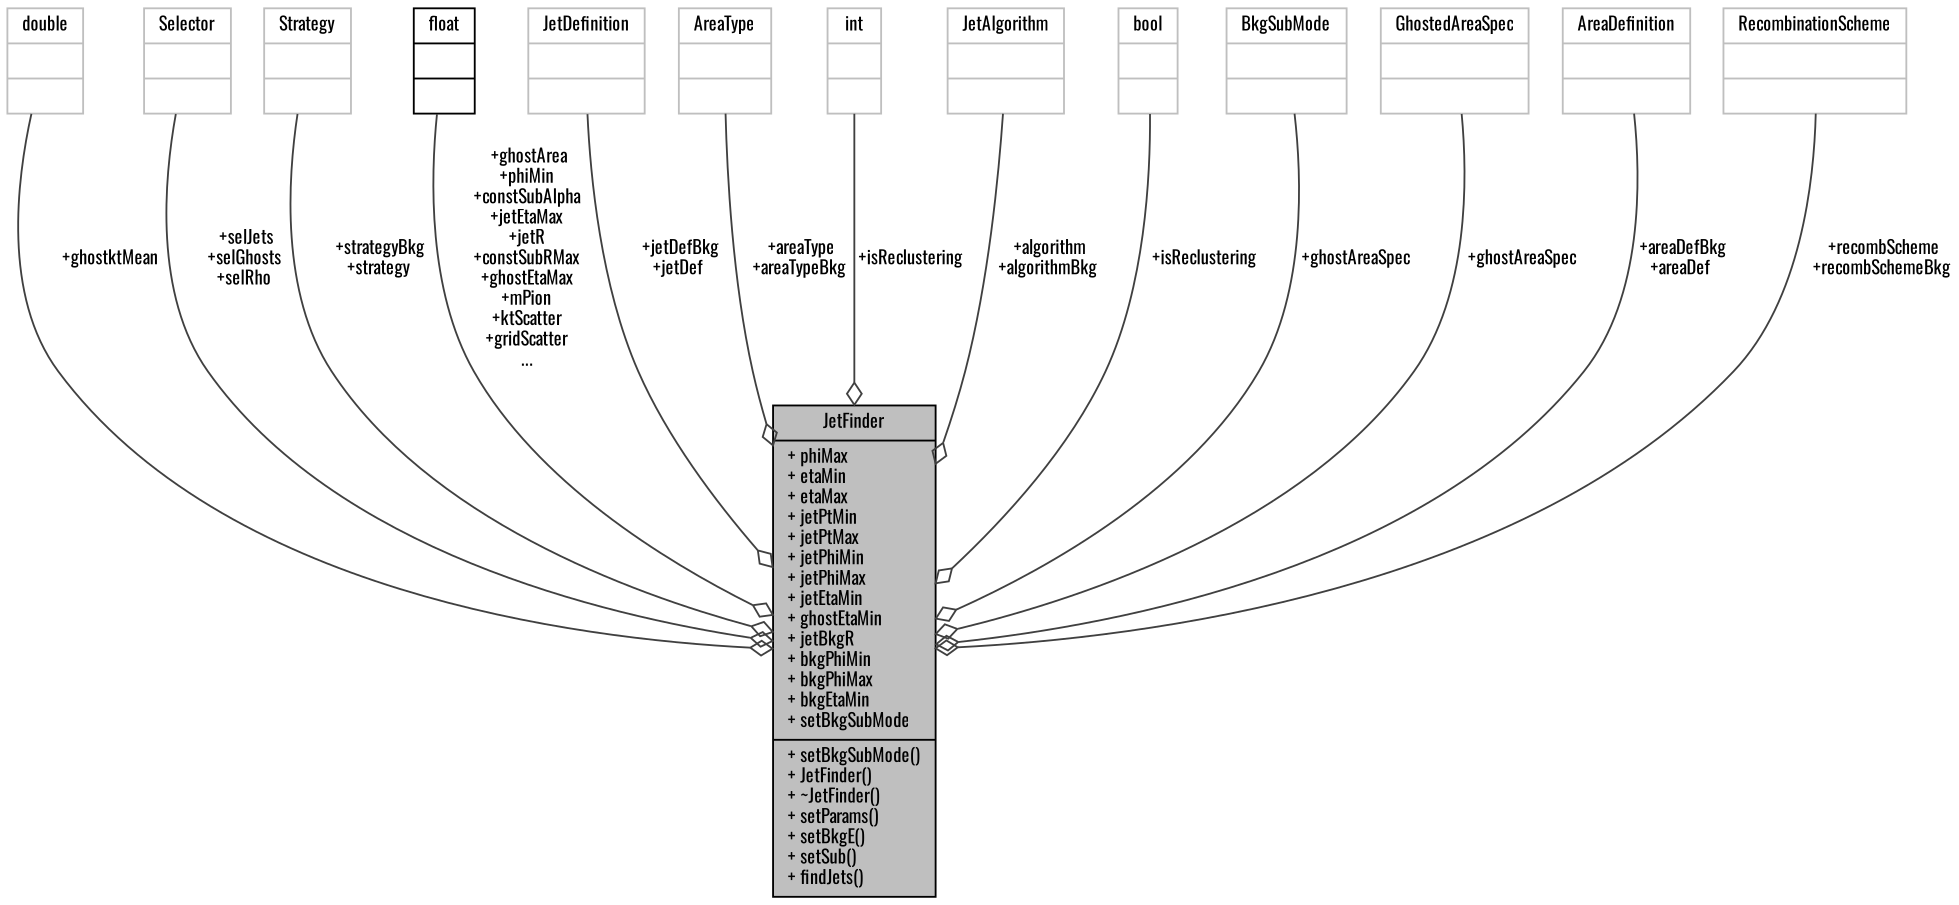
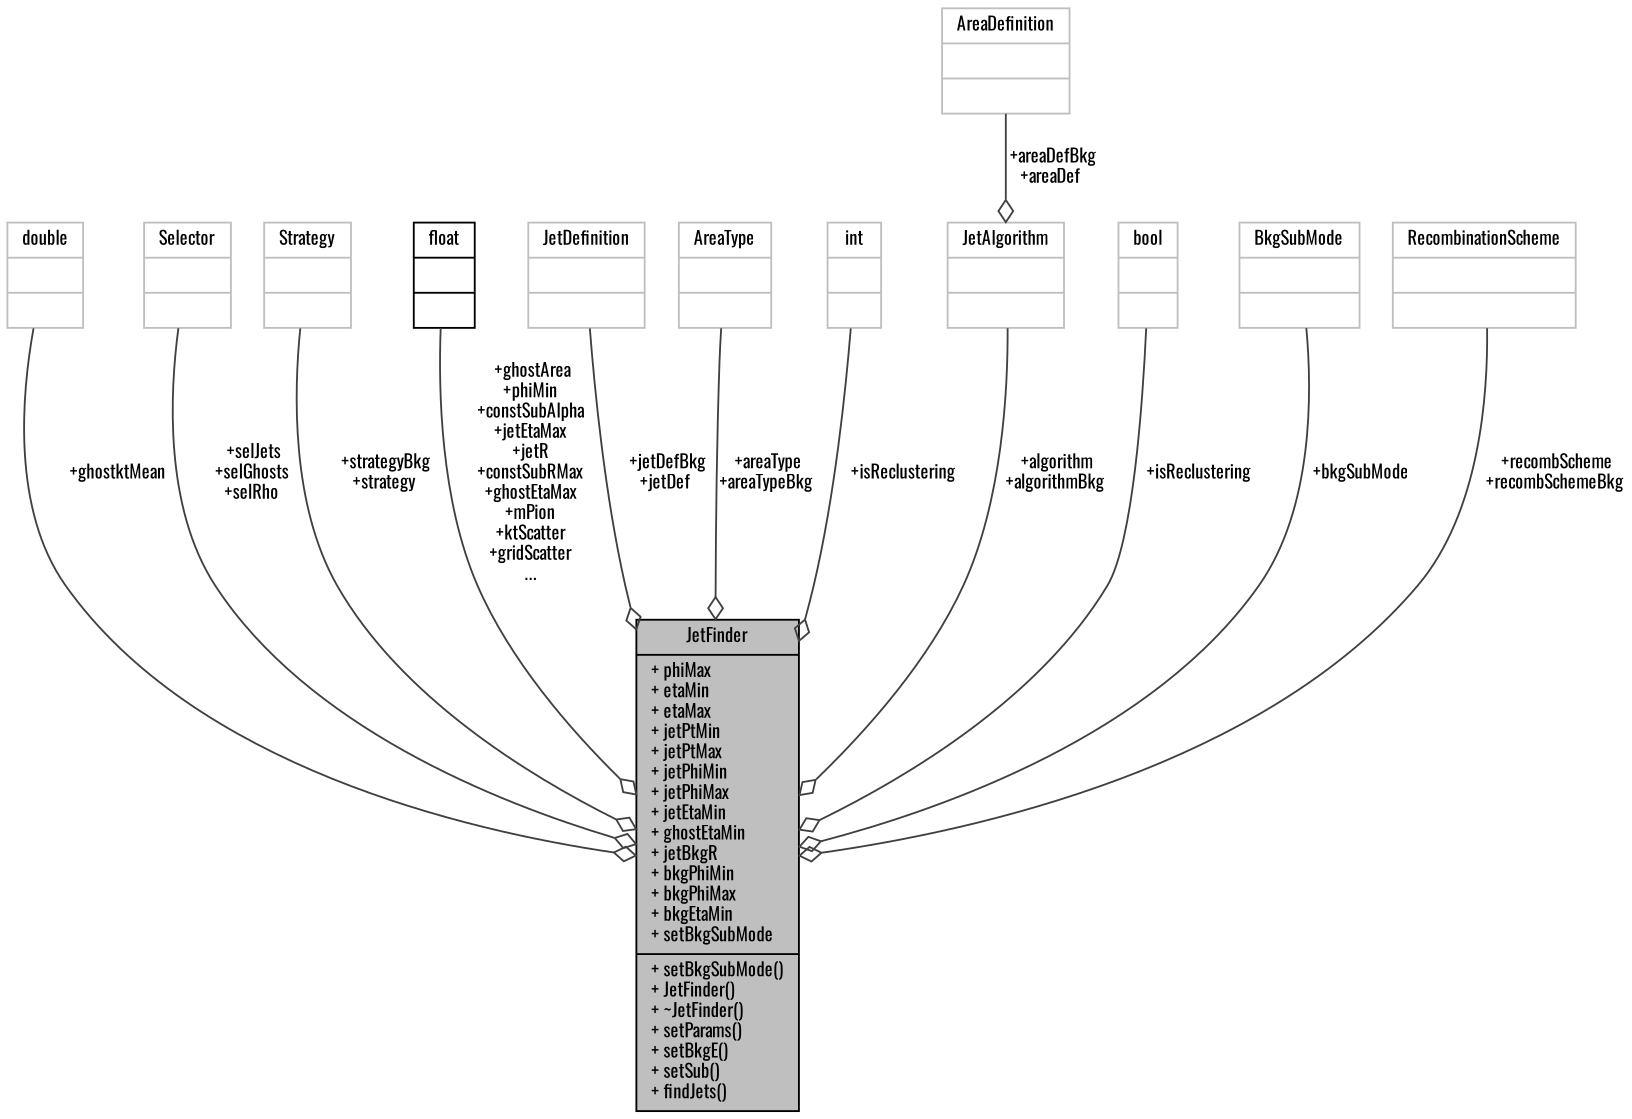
(1455, 61) -> none
(1354, 260) -> (1360, 474)
(1419, 507) -> (1006, 157)
